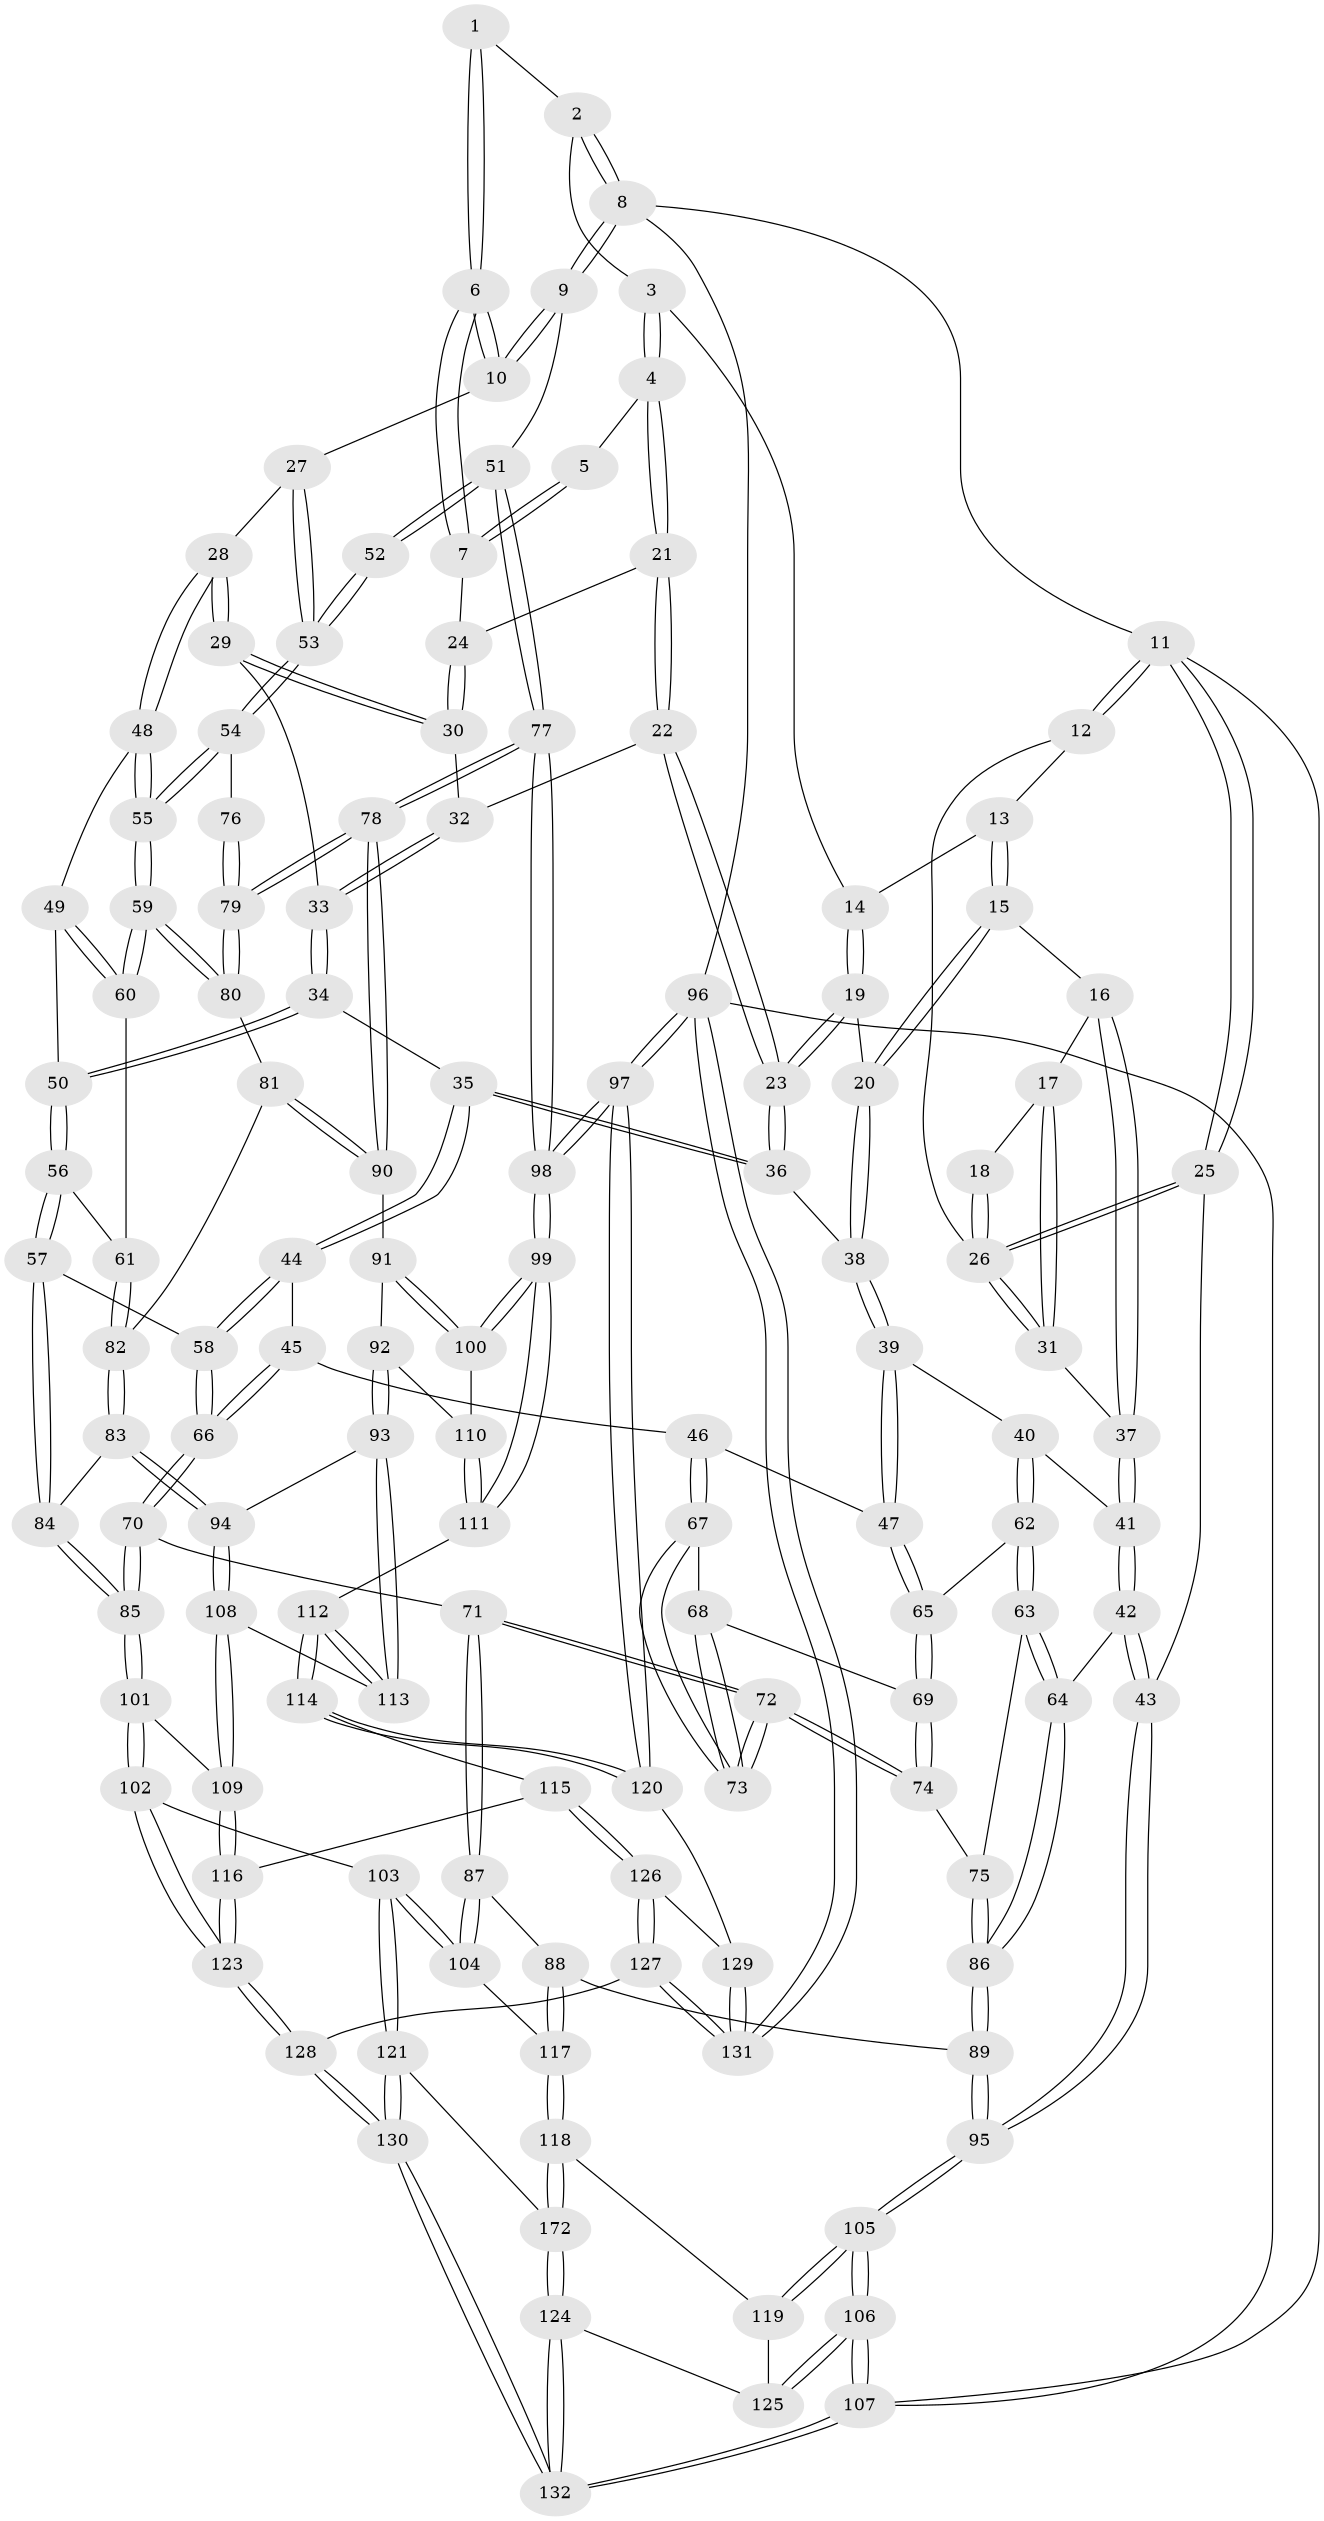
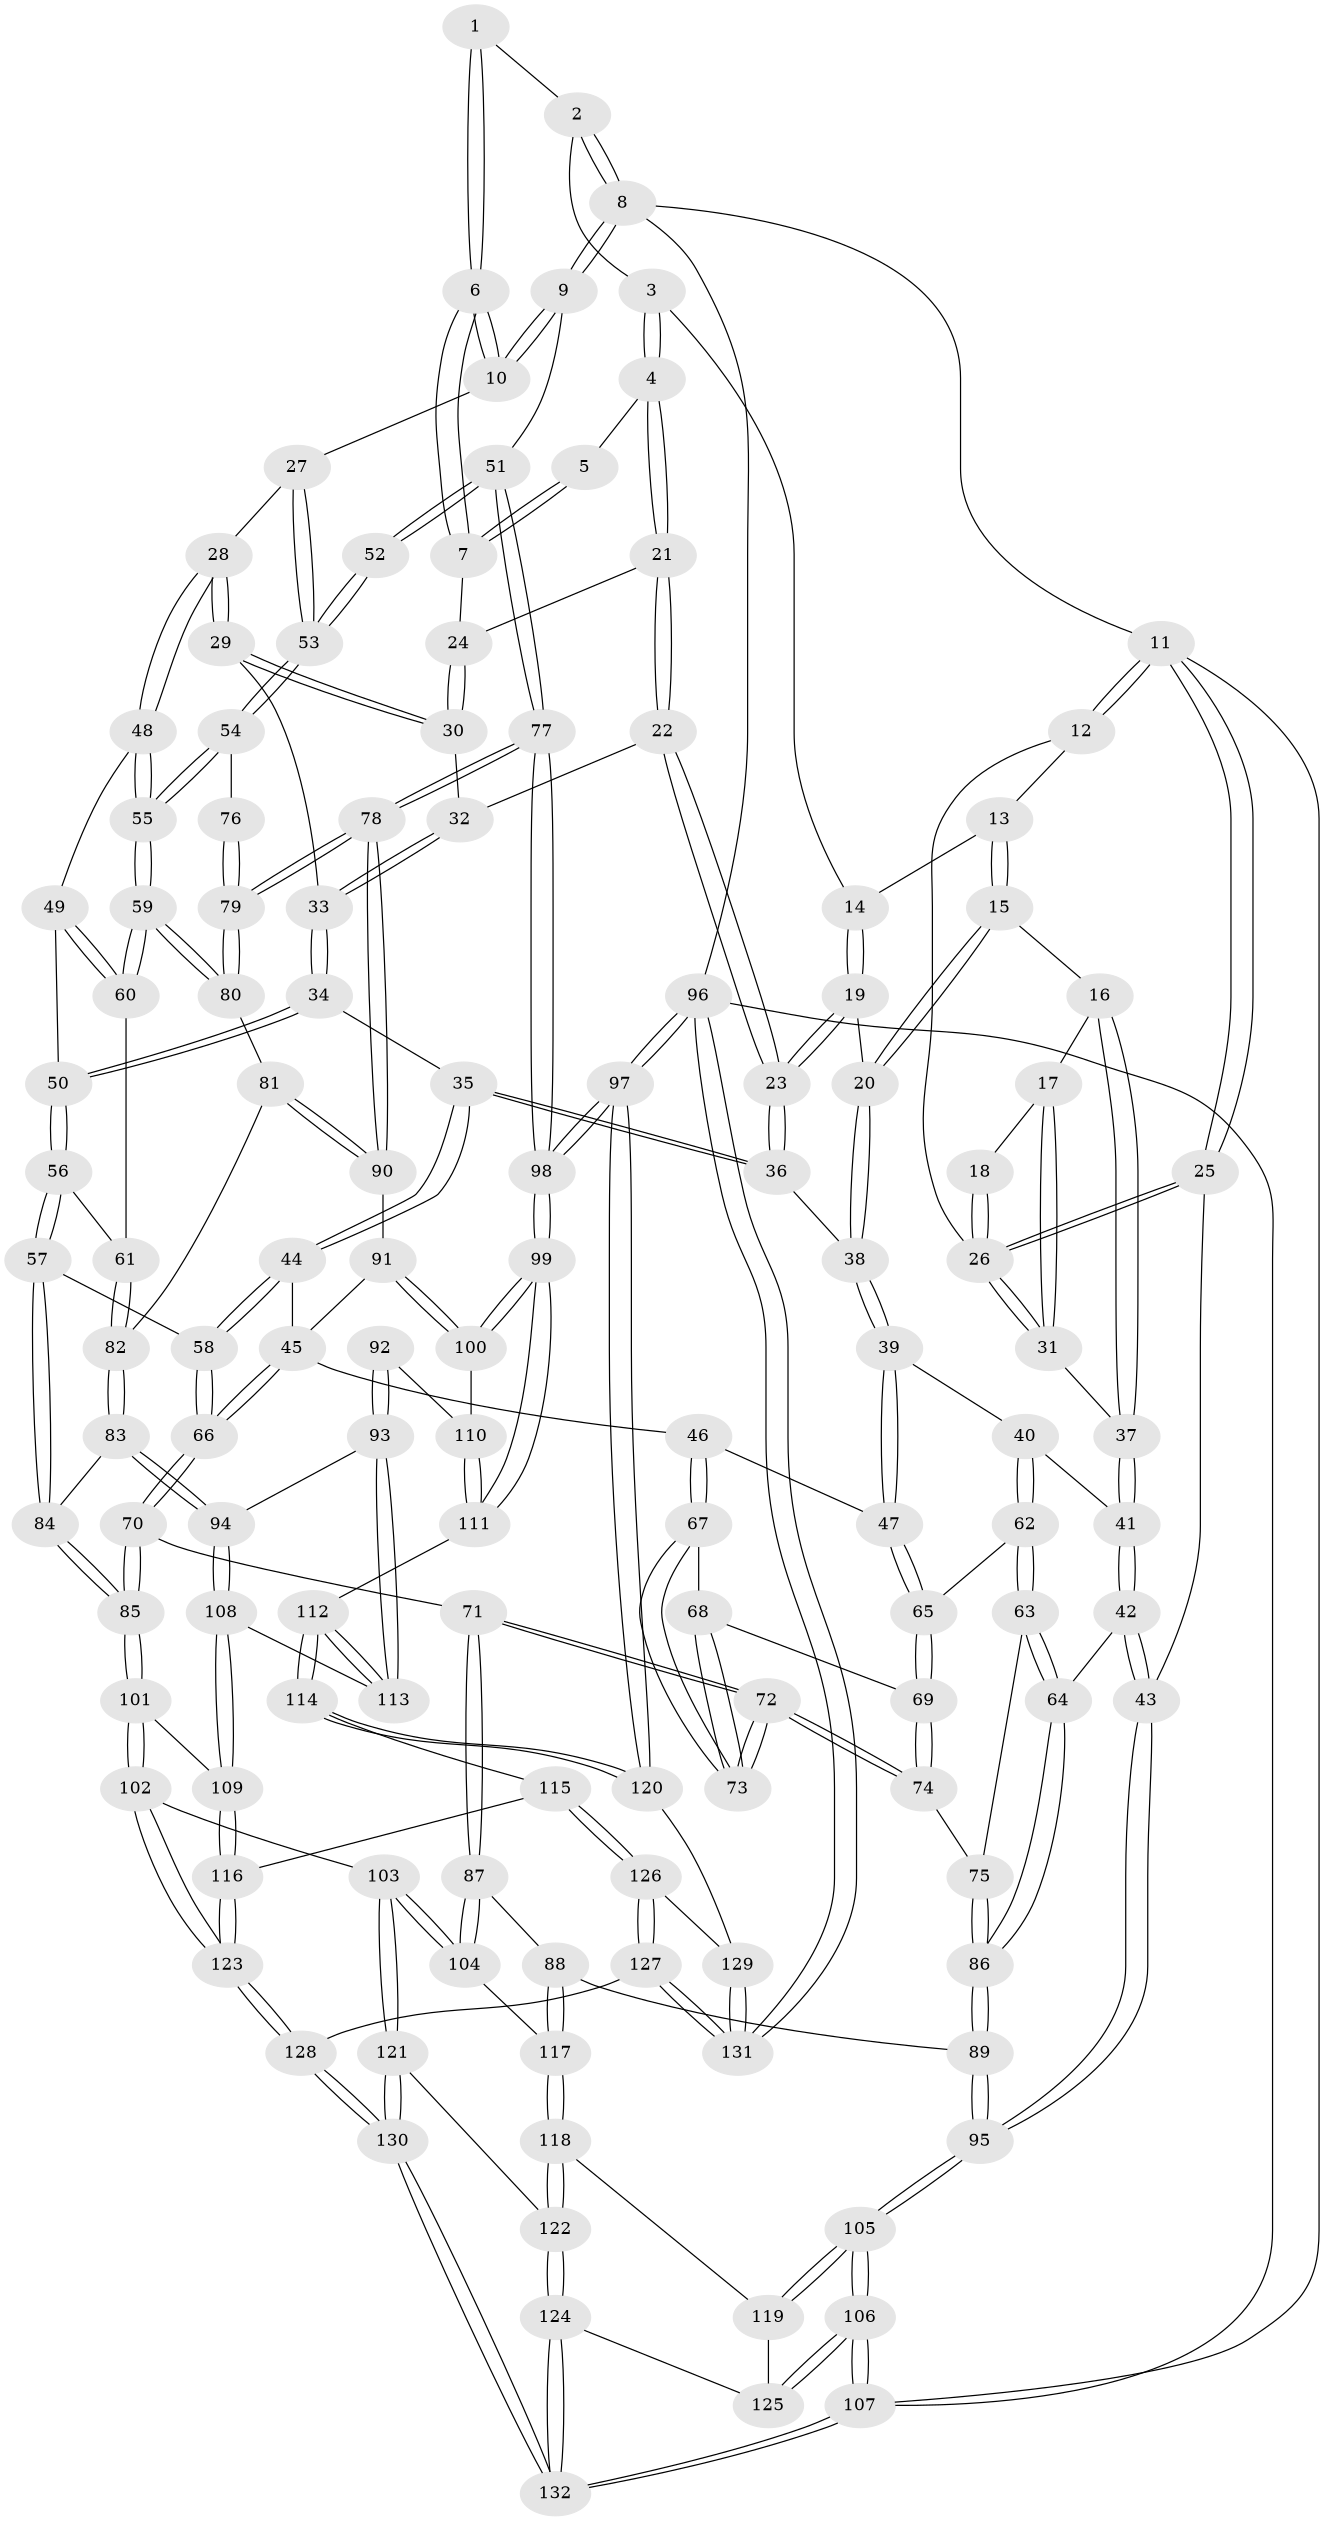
(382, 1304) -> (338, 1304)
(556, 2229) -> (556, 2229)
